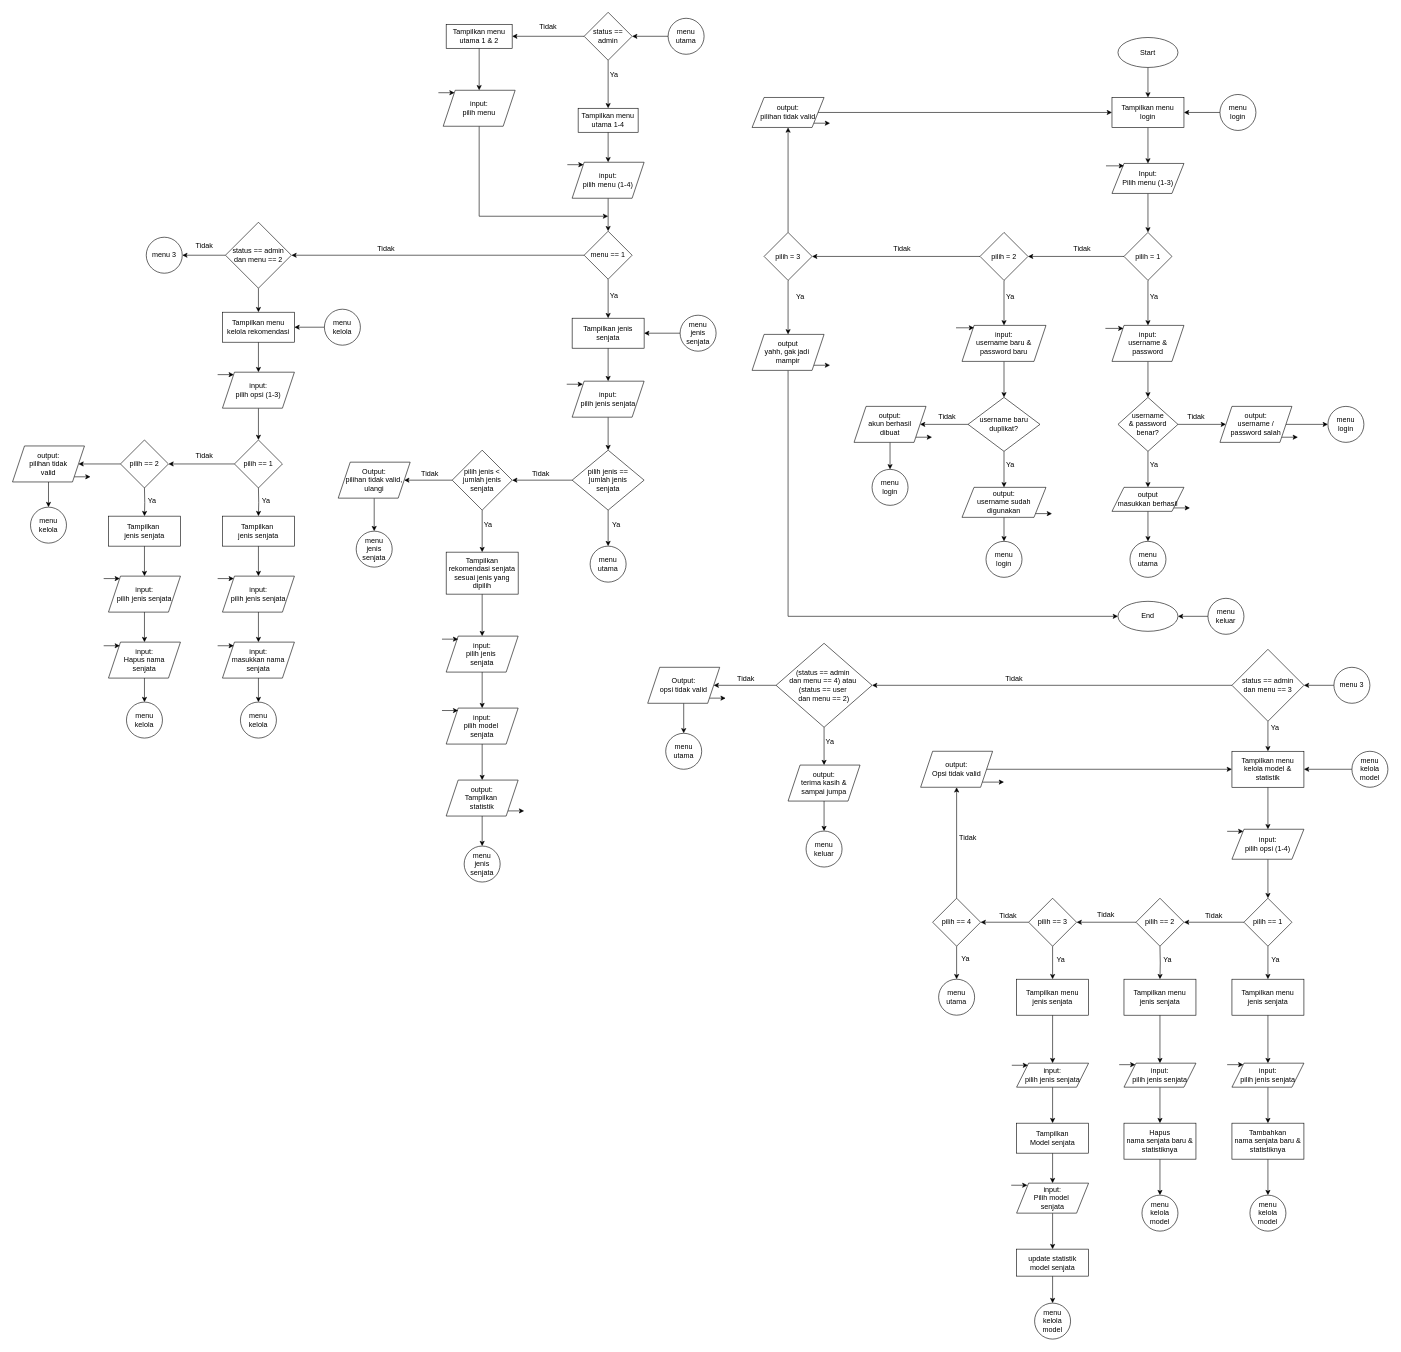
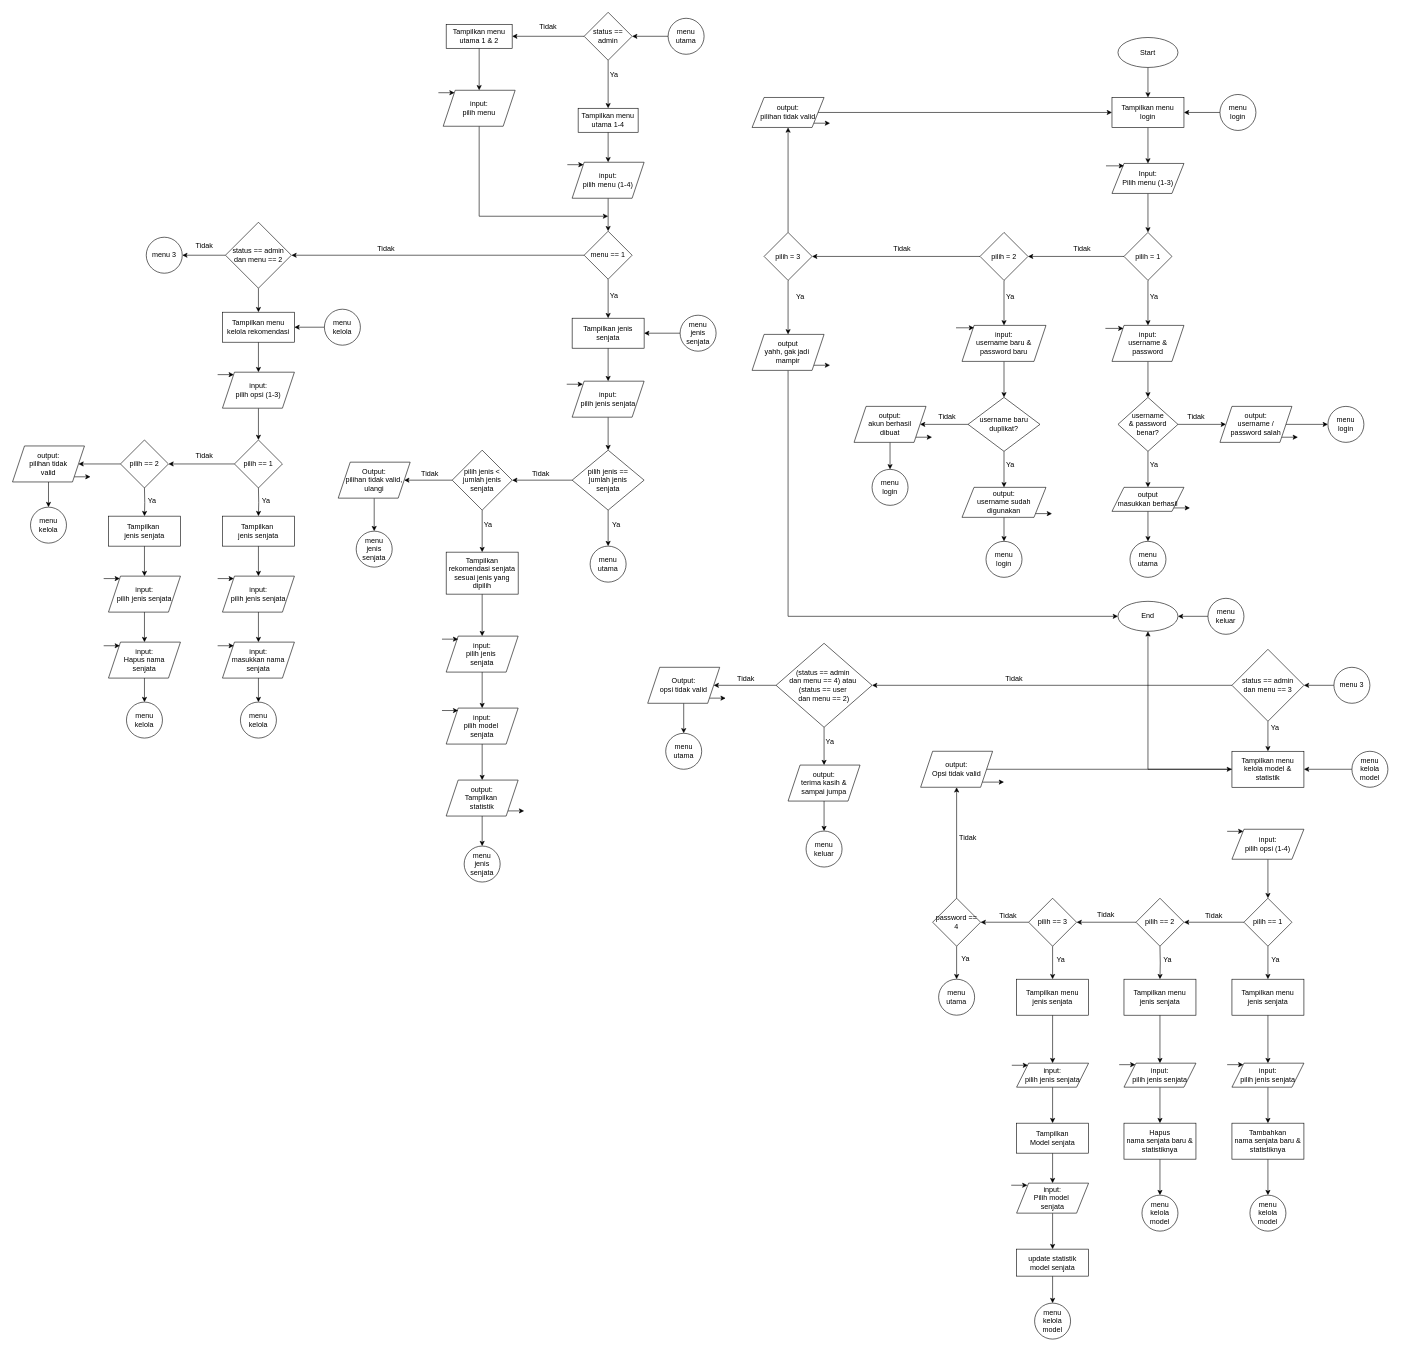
(1268, 824) -> (1148, 636)
(957, 923) -> (957, 923)
